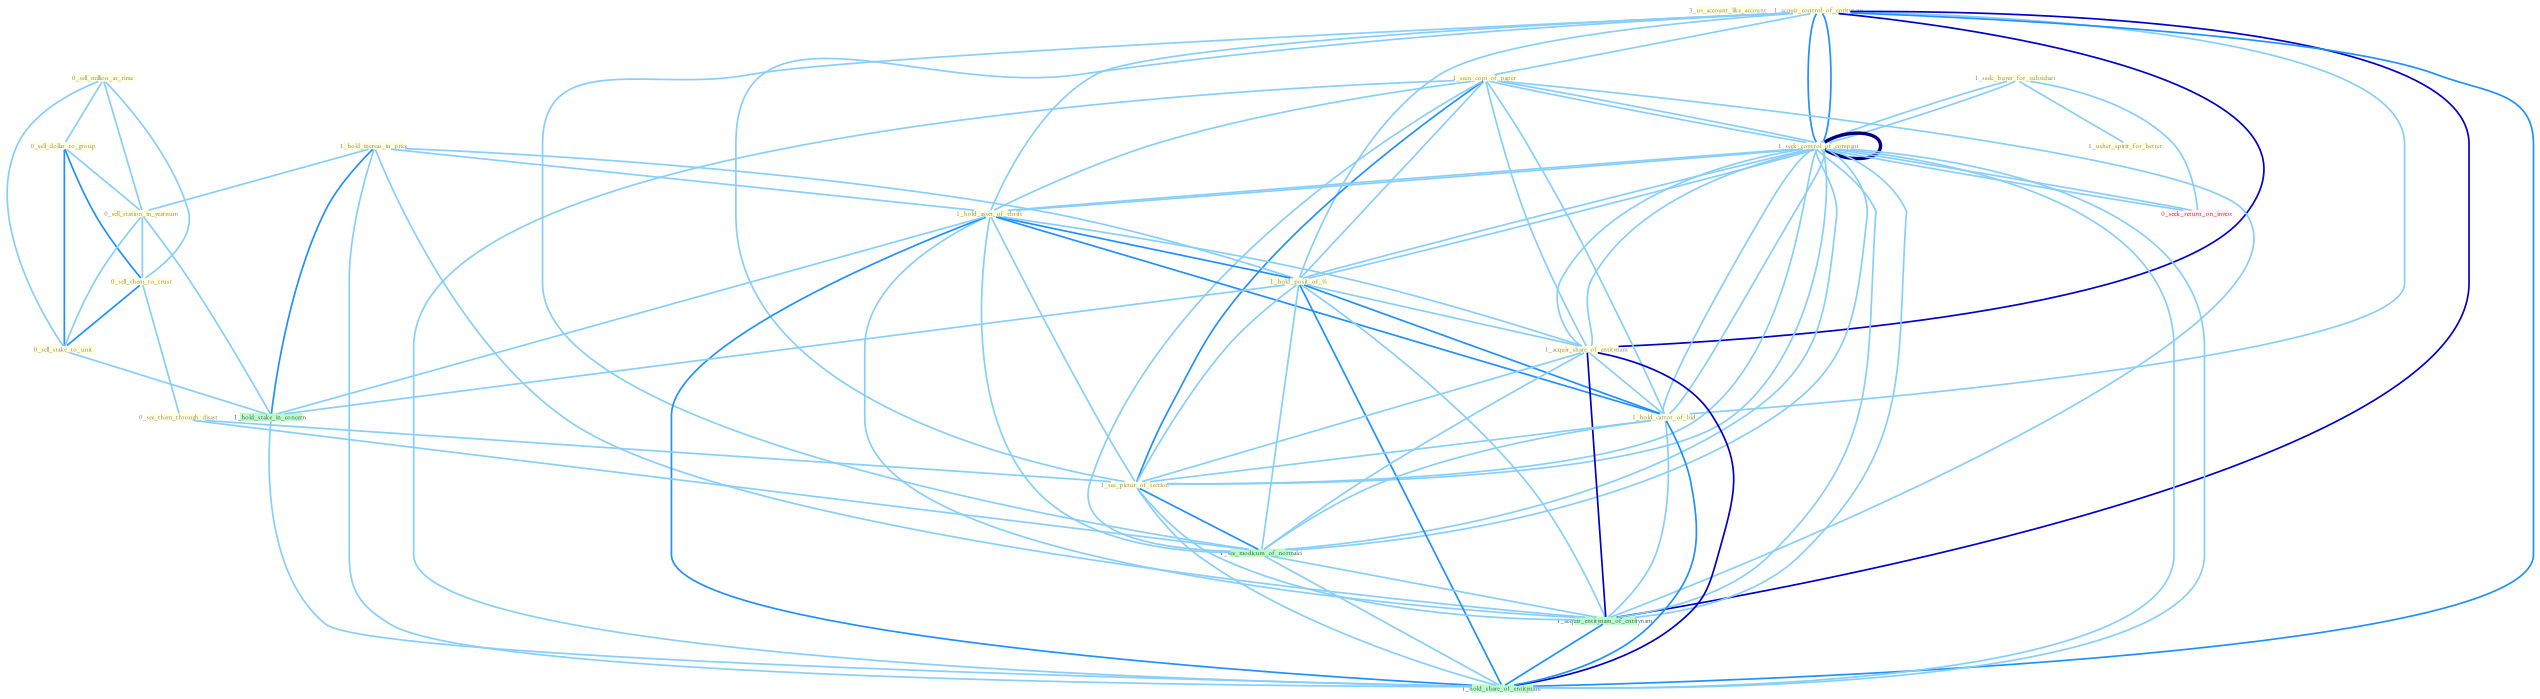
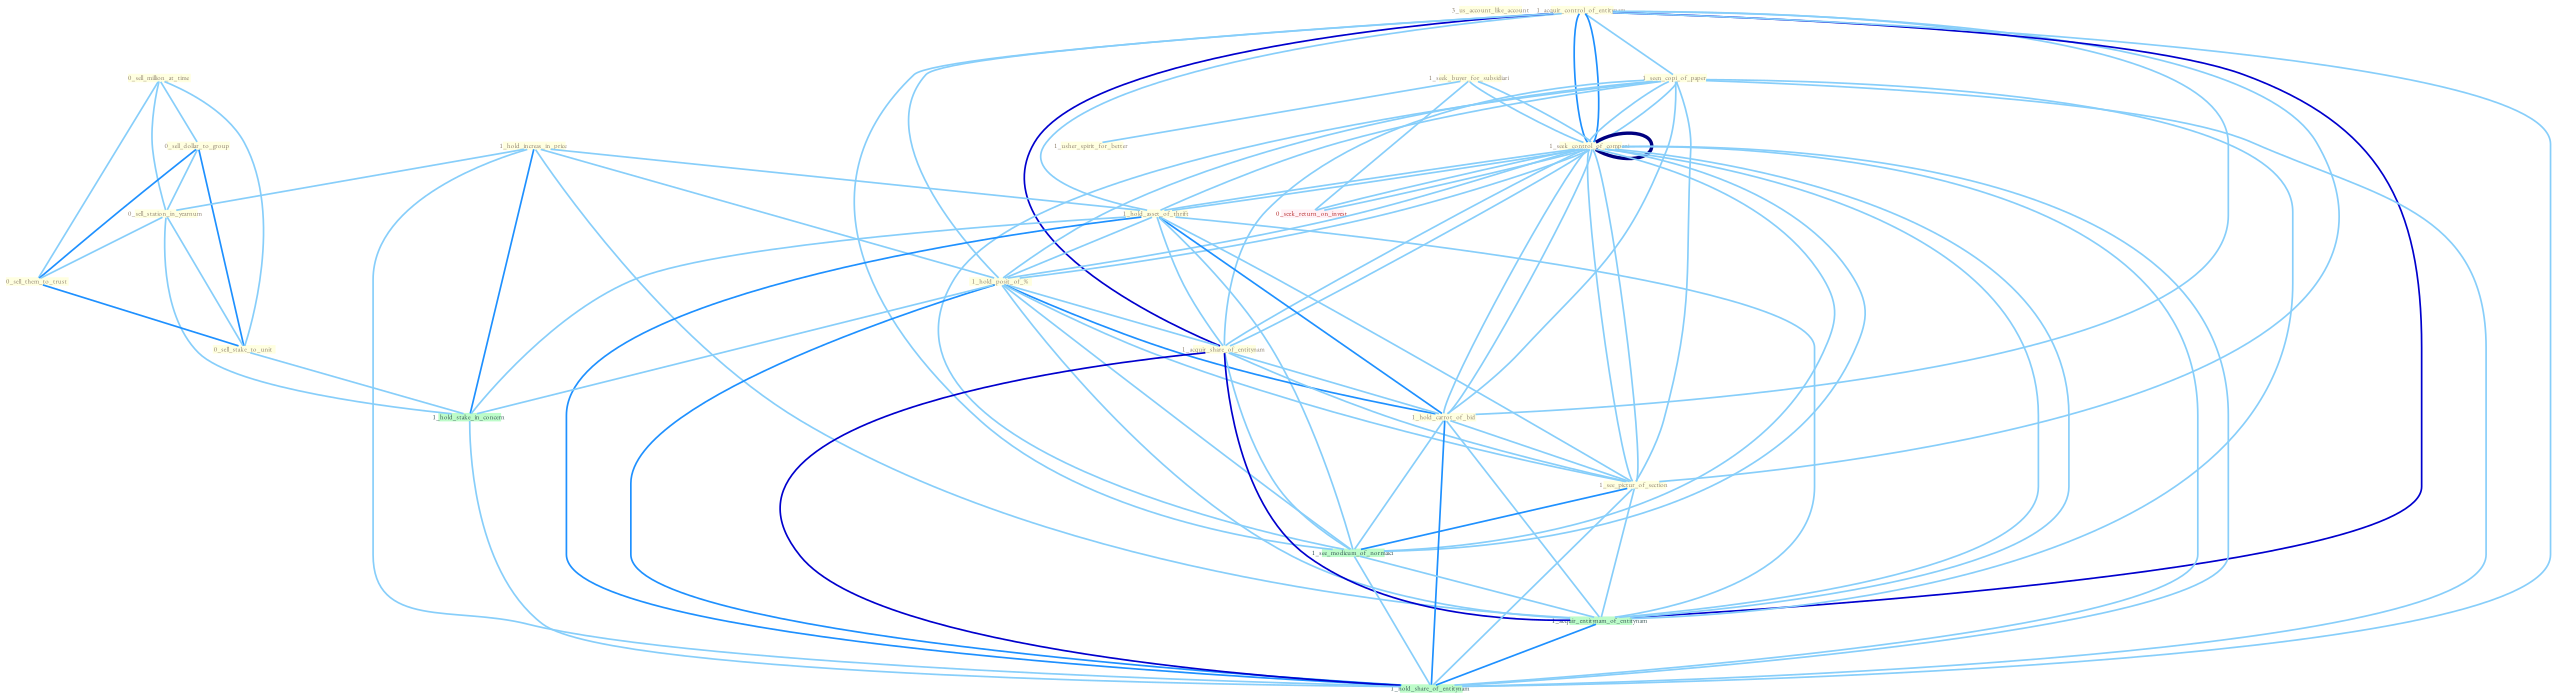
(1285, 244) -> (1687, 275)
(1145, 248) -> (1078, 248)
(180, 417) -> none
(2533, 500) -> (2551, 425)
